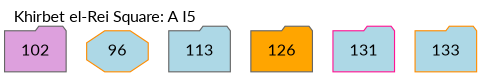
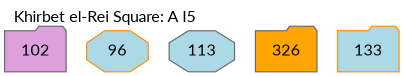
(200, 51) -> (202, 51)
(282, 51) -> (286, 51)
(364, 51) -> none
